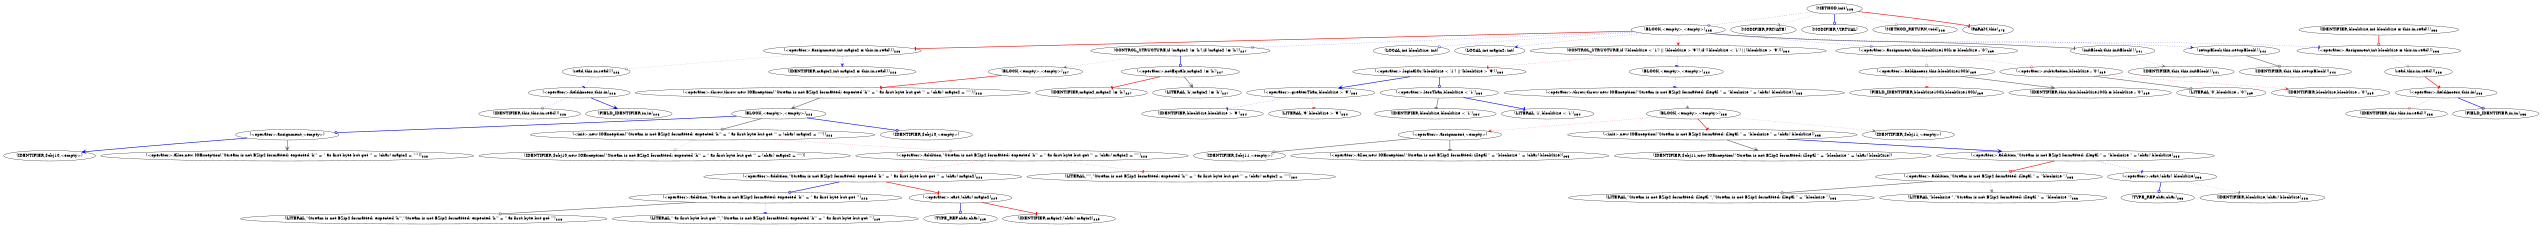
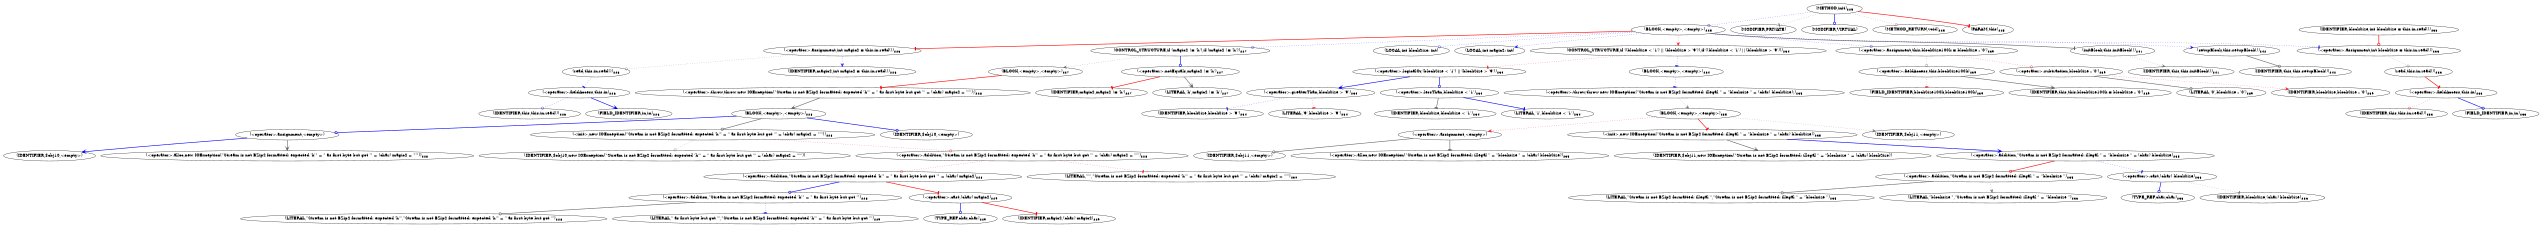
(2002, 29) -> (2002, 29)
